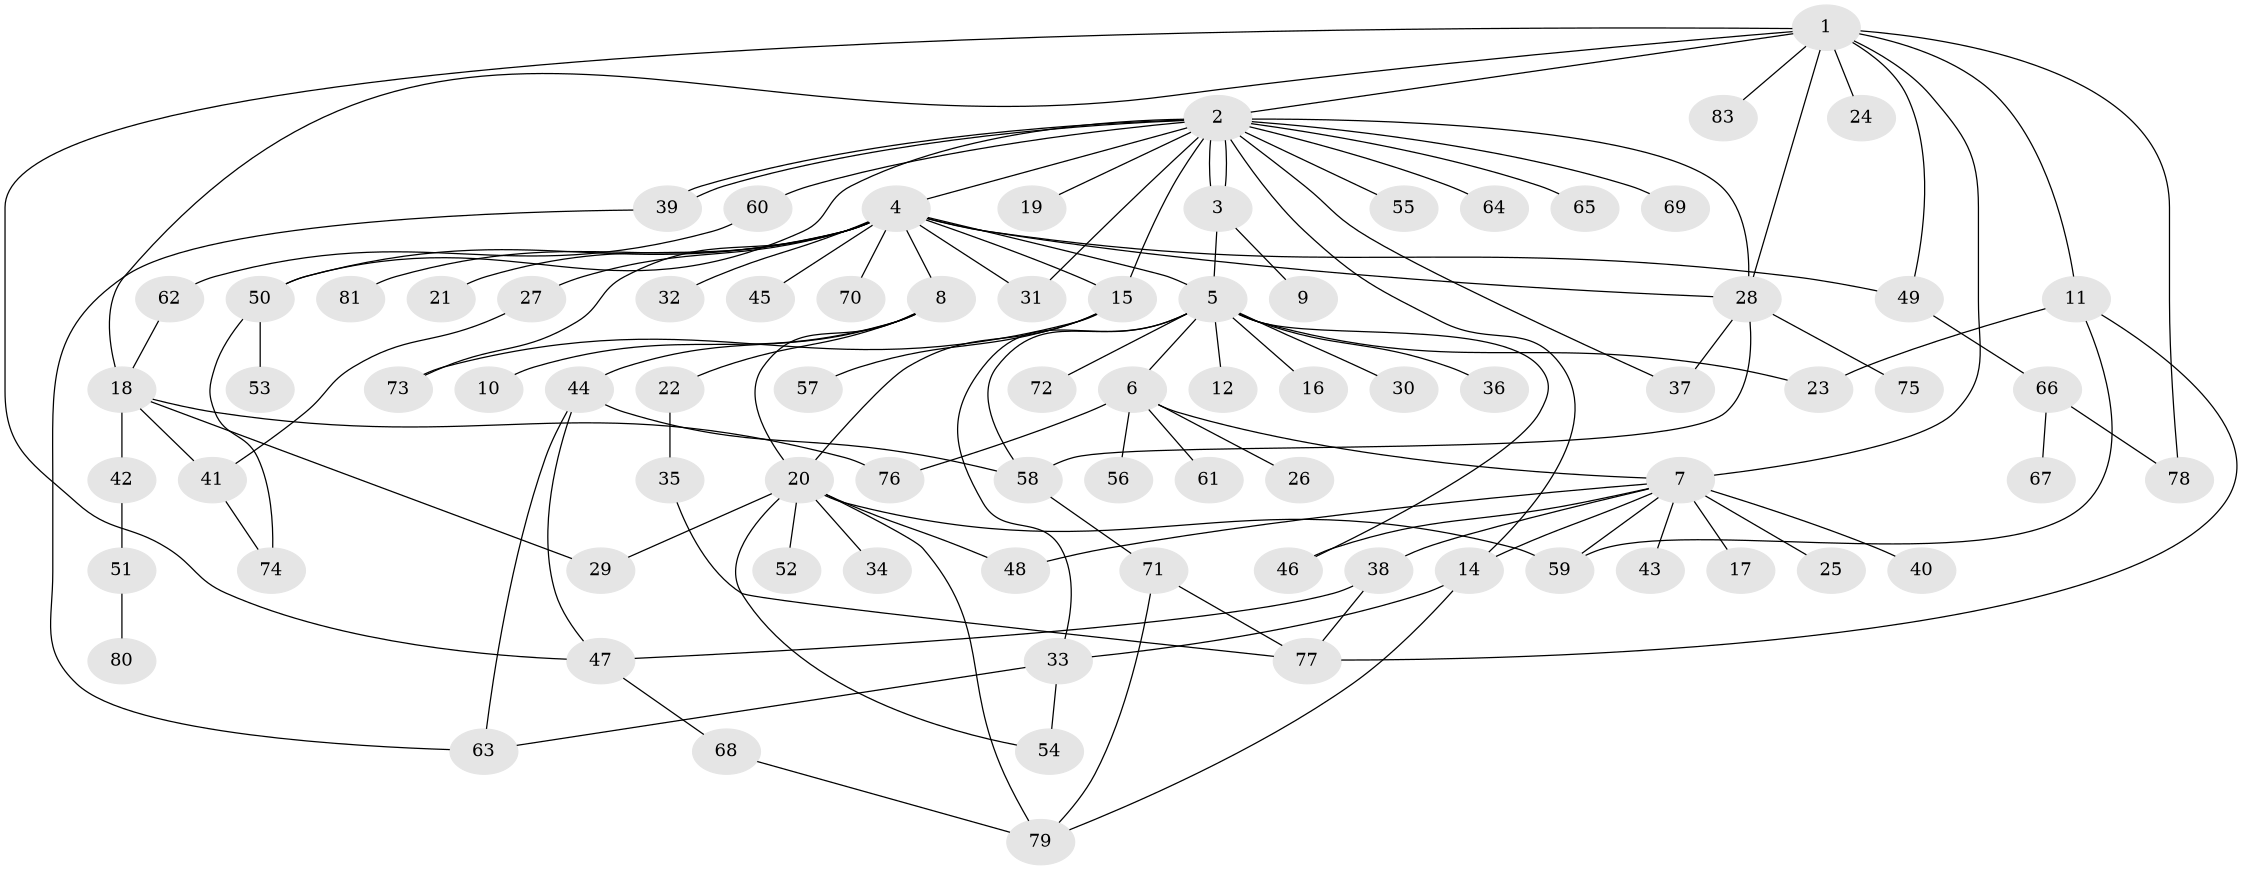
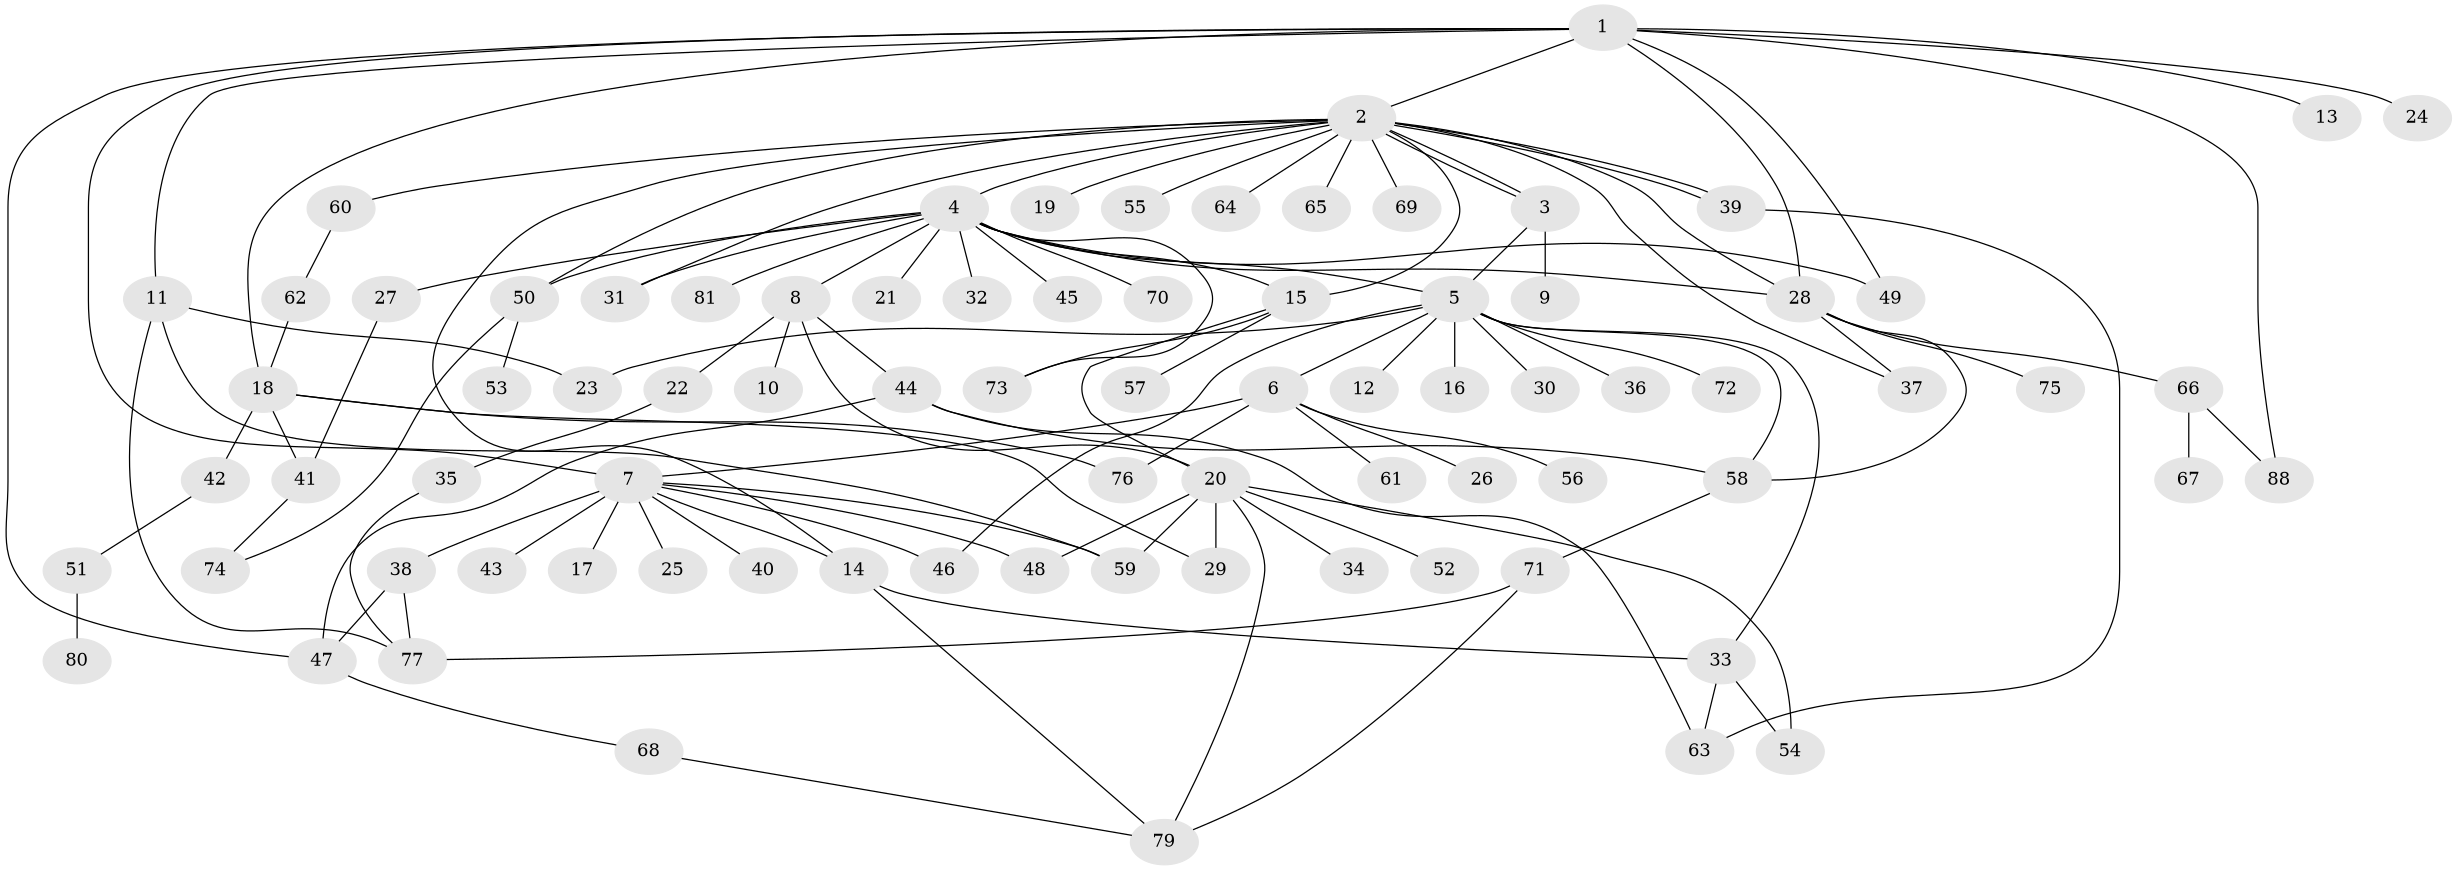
(1723, 118) -> (2327, 118)
(1972, 340) -> (1991, 351)
(2180, 480) -> (2279, 480)
